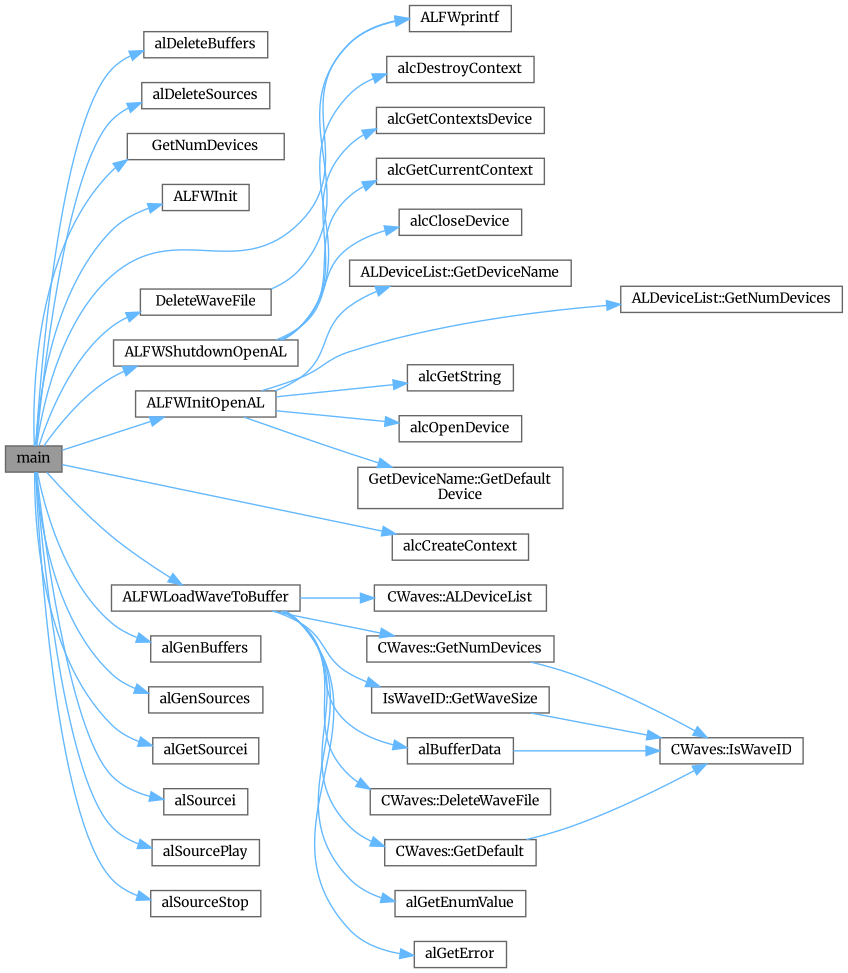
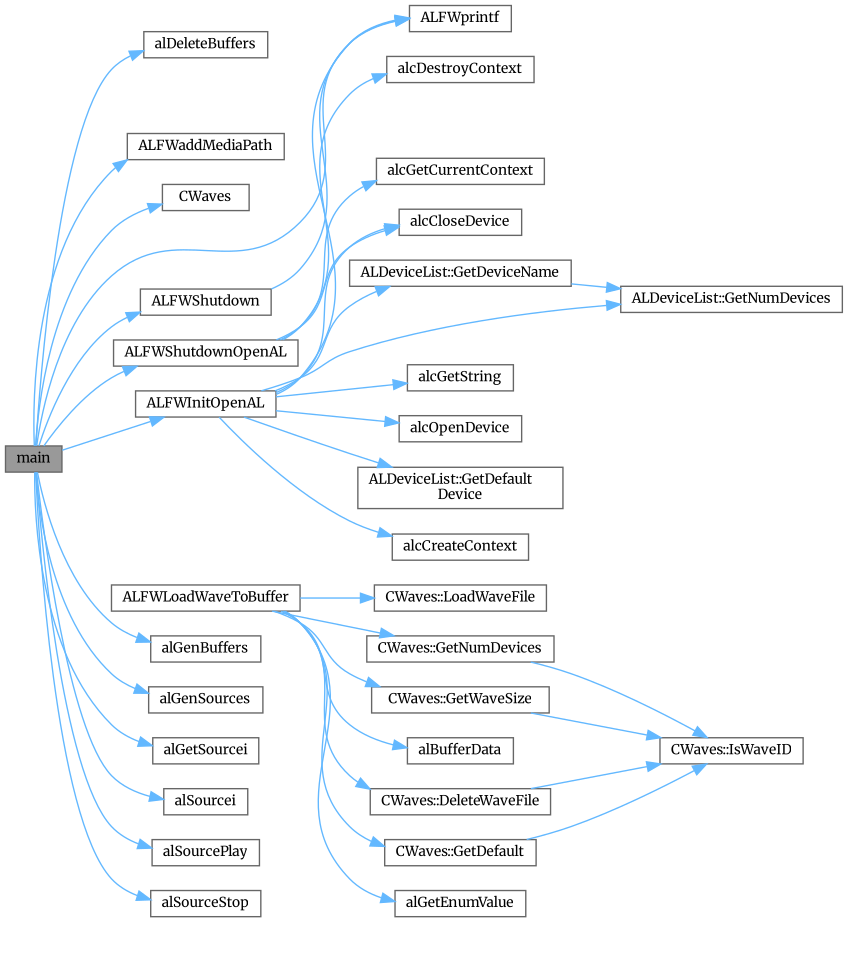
(206, 96) -> none
(460, 120) -> none
(206, 147) -> (206, 147)
(206, 198) -> (206, 198)
none -> (589, 286)
none -> (335, 296)
(206, 302) -> (206, 302)
none -> (325, 306)
(460, 488) -> (460, 488)
(222, 498) -> (292, 484)
(104, 530) -> none
(460, 598) -> (460, 598)
(460, 700) -> (460, 700)
(580, 751) -> (589, 778)
(460, 955) -> none
